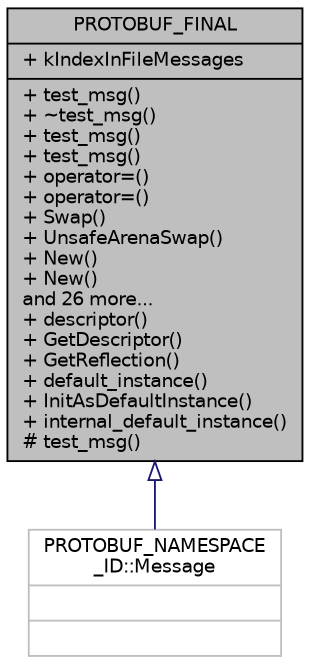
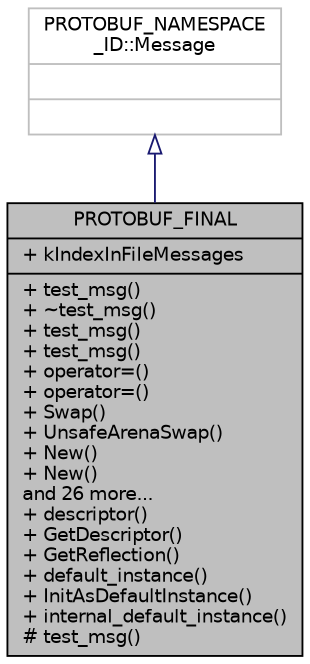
(155, 505) -> (155, 178)
